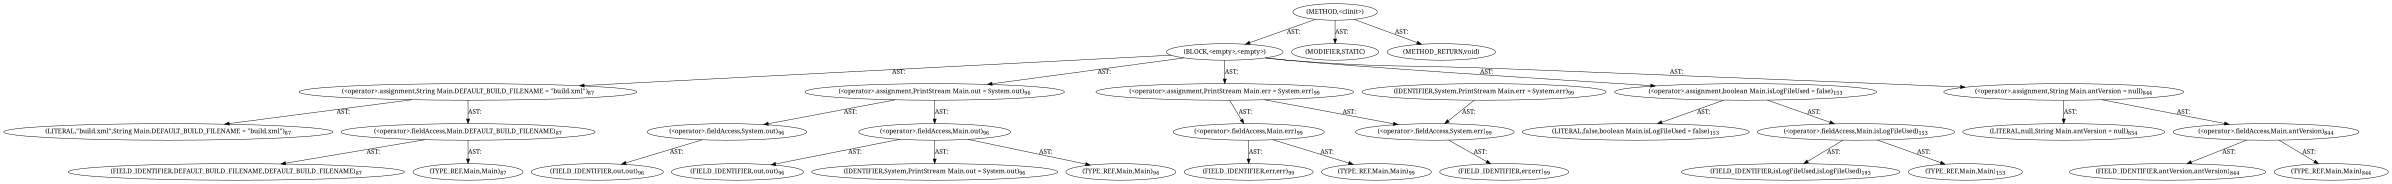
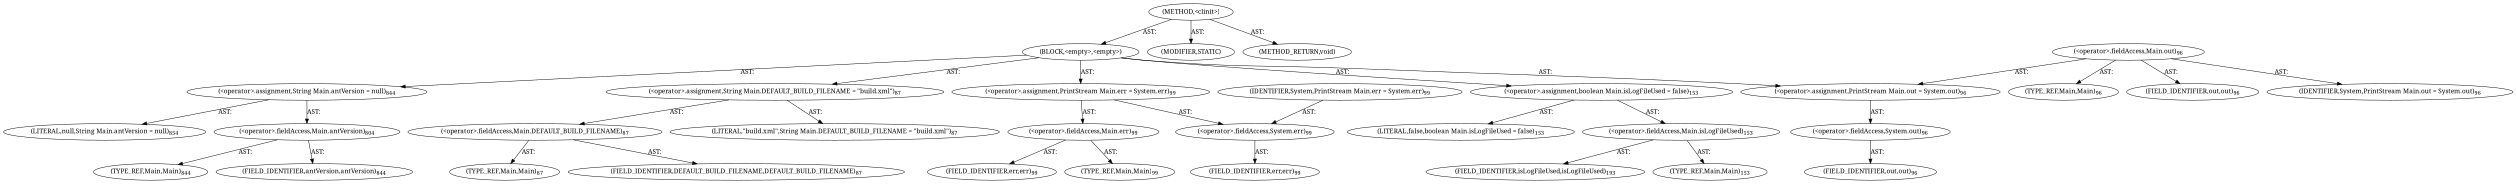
(935, 110) -> (2004, 71)
(2329, 131) -> (370, 131)
